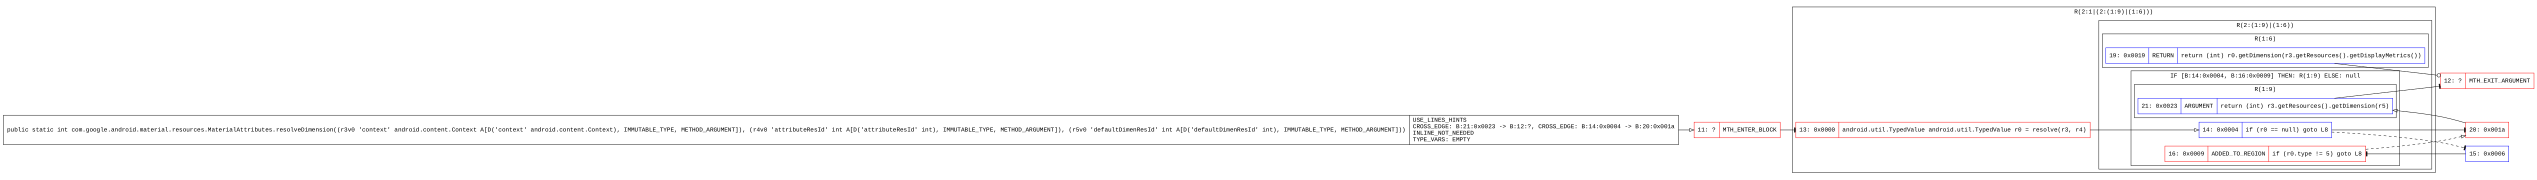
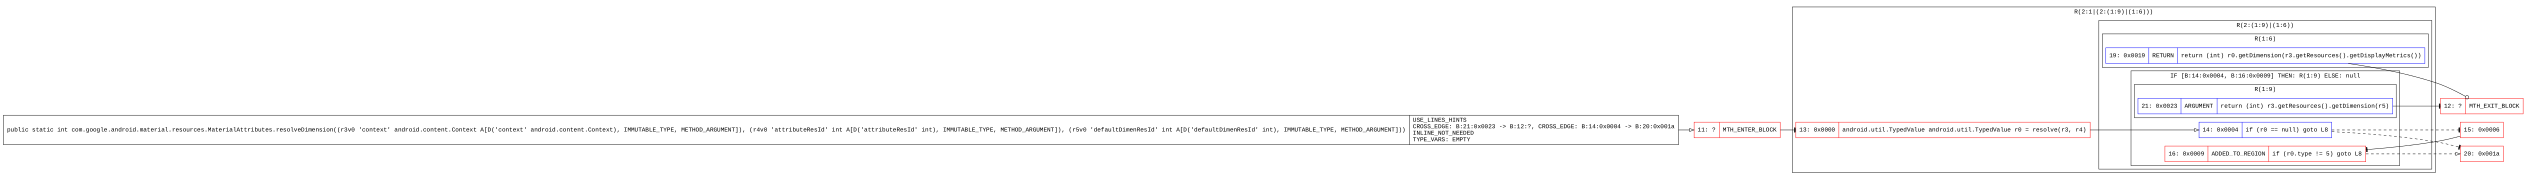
(2500, 81) -> (2494, 106)
(2428, 115) -> none
(2394, 130) -> (2395, 136)
(2487, 154) -> (2482, 130)
